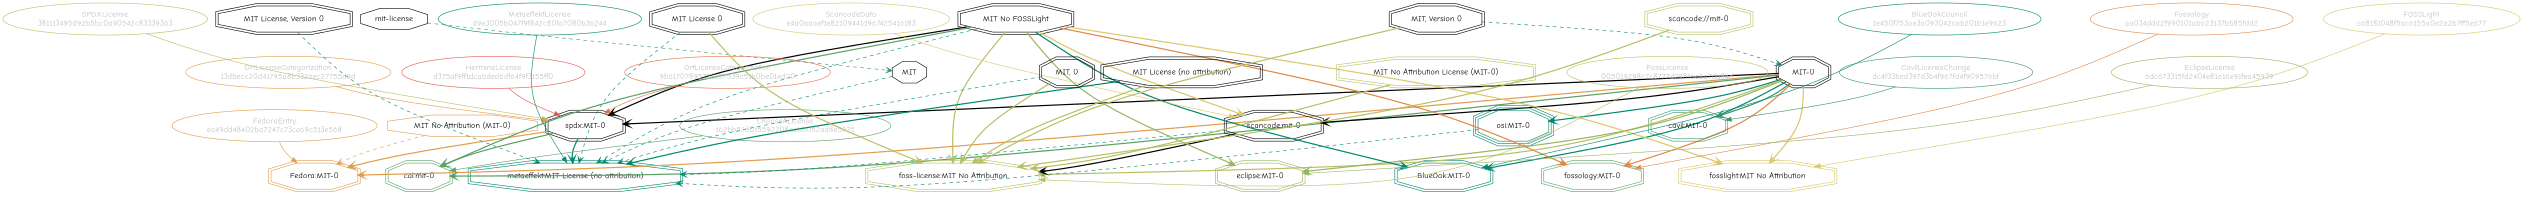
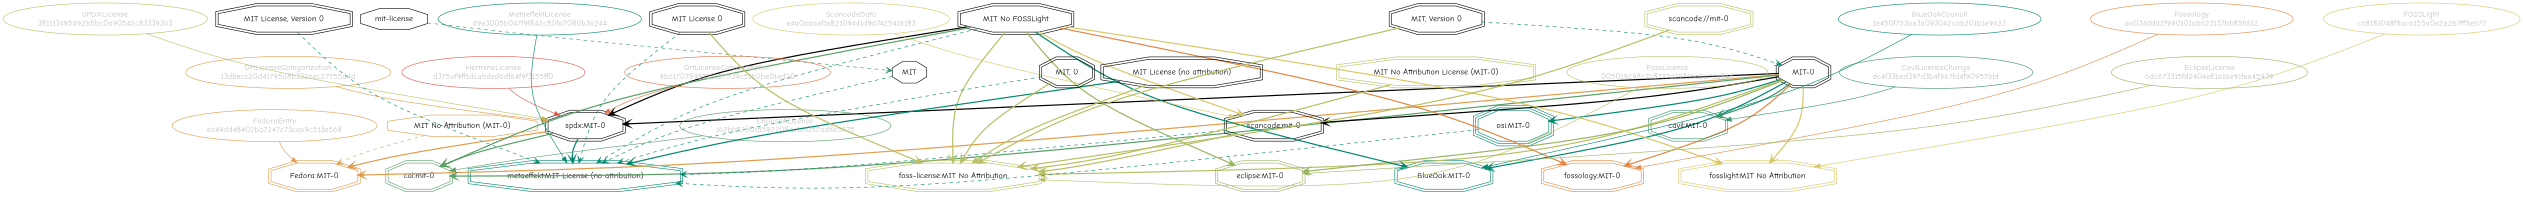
(1141, 154) -> (1141, 154)
(1593, 176) -> (1593, 176)
